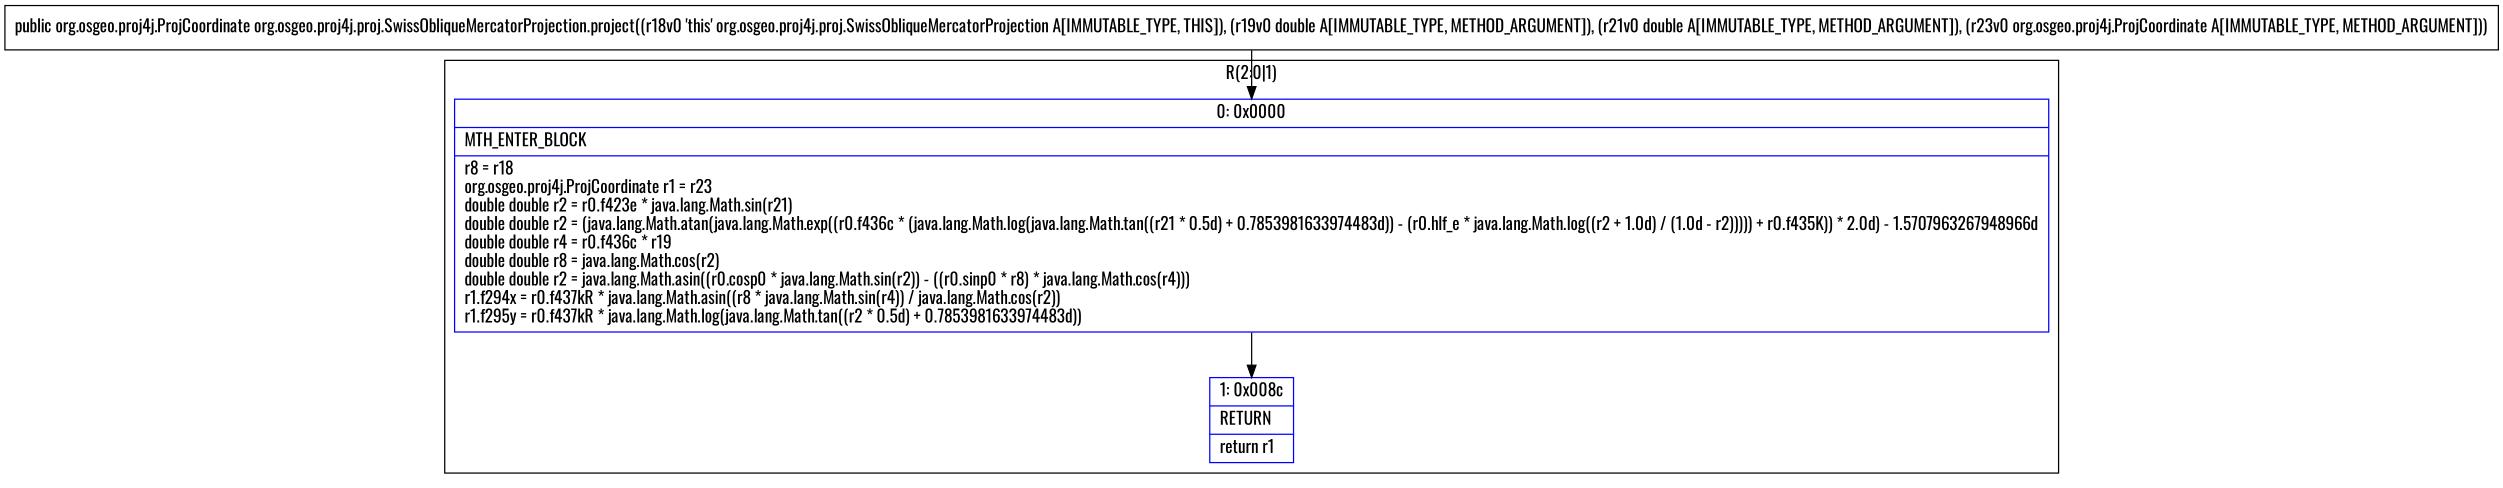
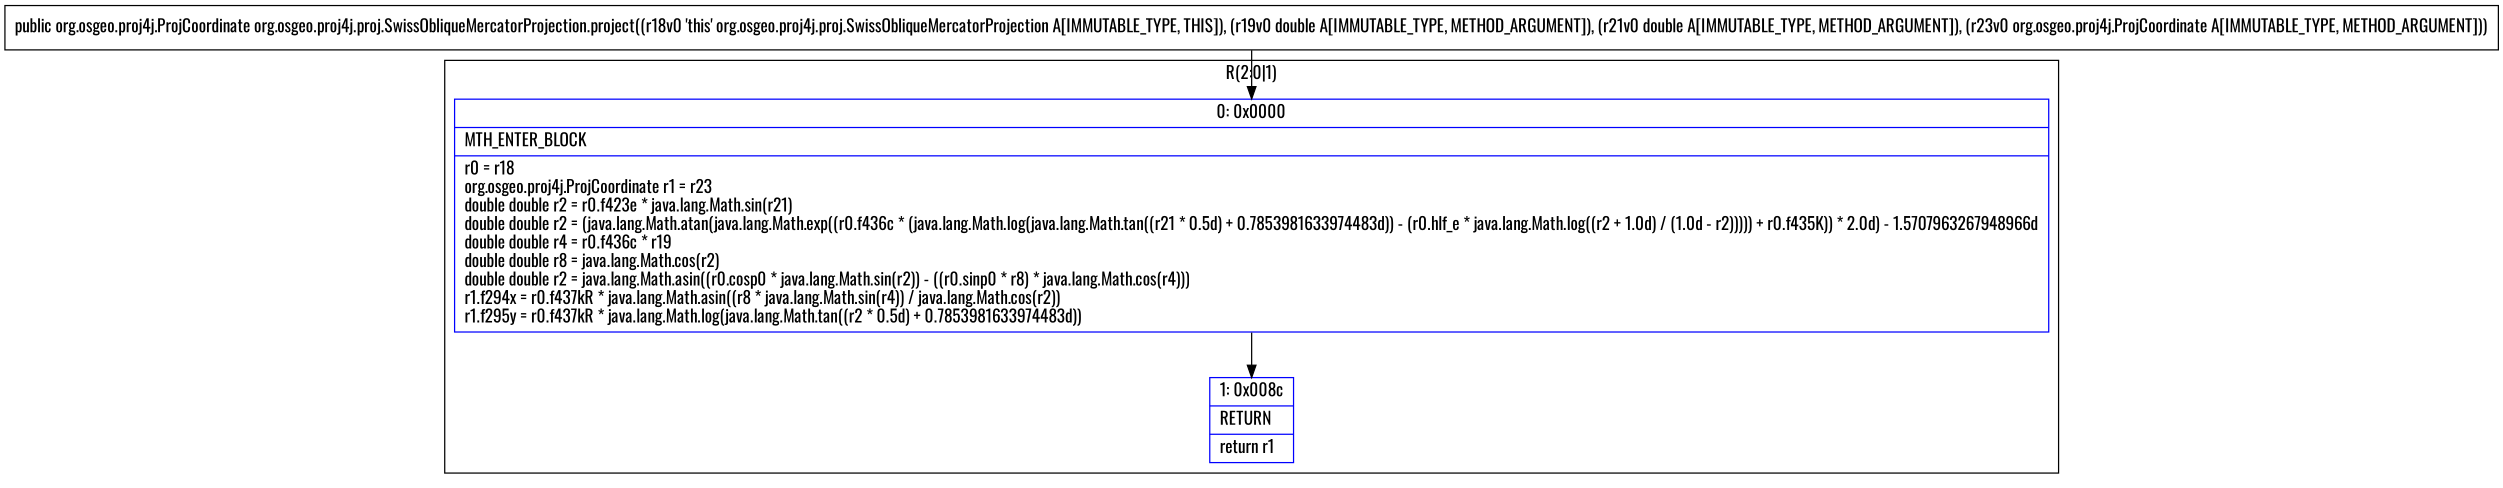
(489, 169) -> (490, 169)
